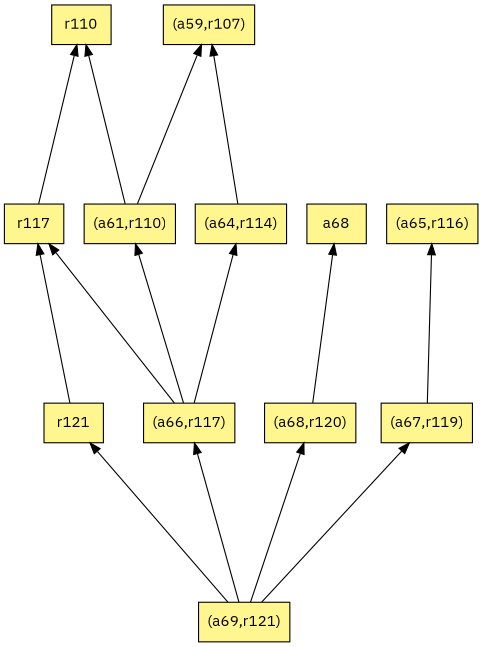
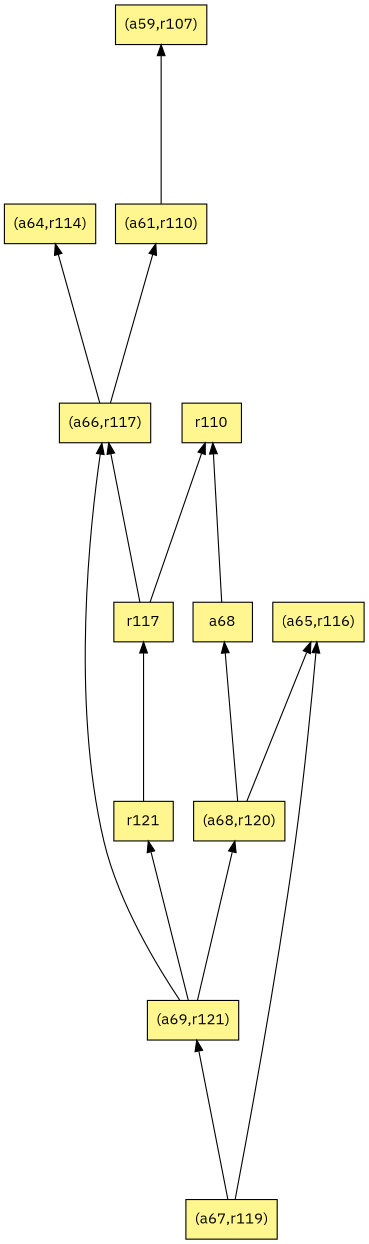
(107, 130) -> (218, 528)
(226, 130) -> none
(115, 328) -> (125, 528)
(332, 527) -> (213, 1125)
none -> (277, 727)
